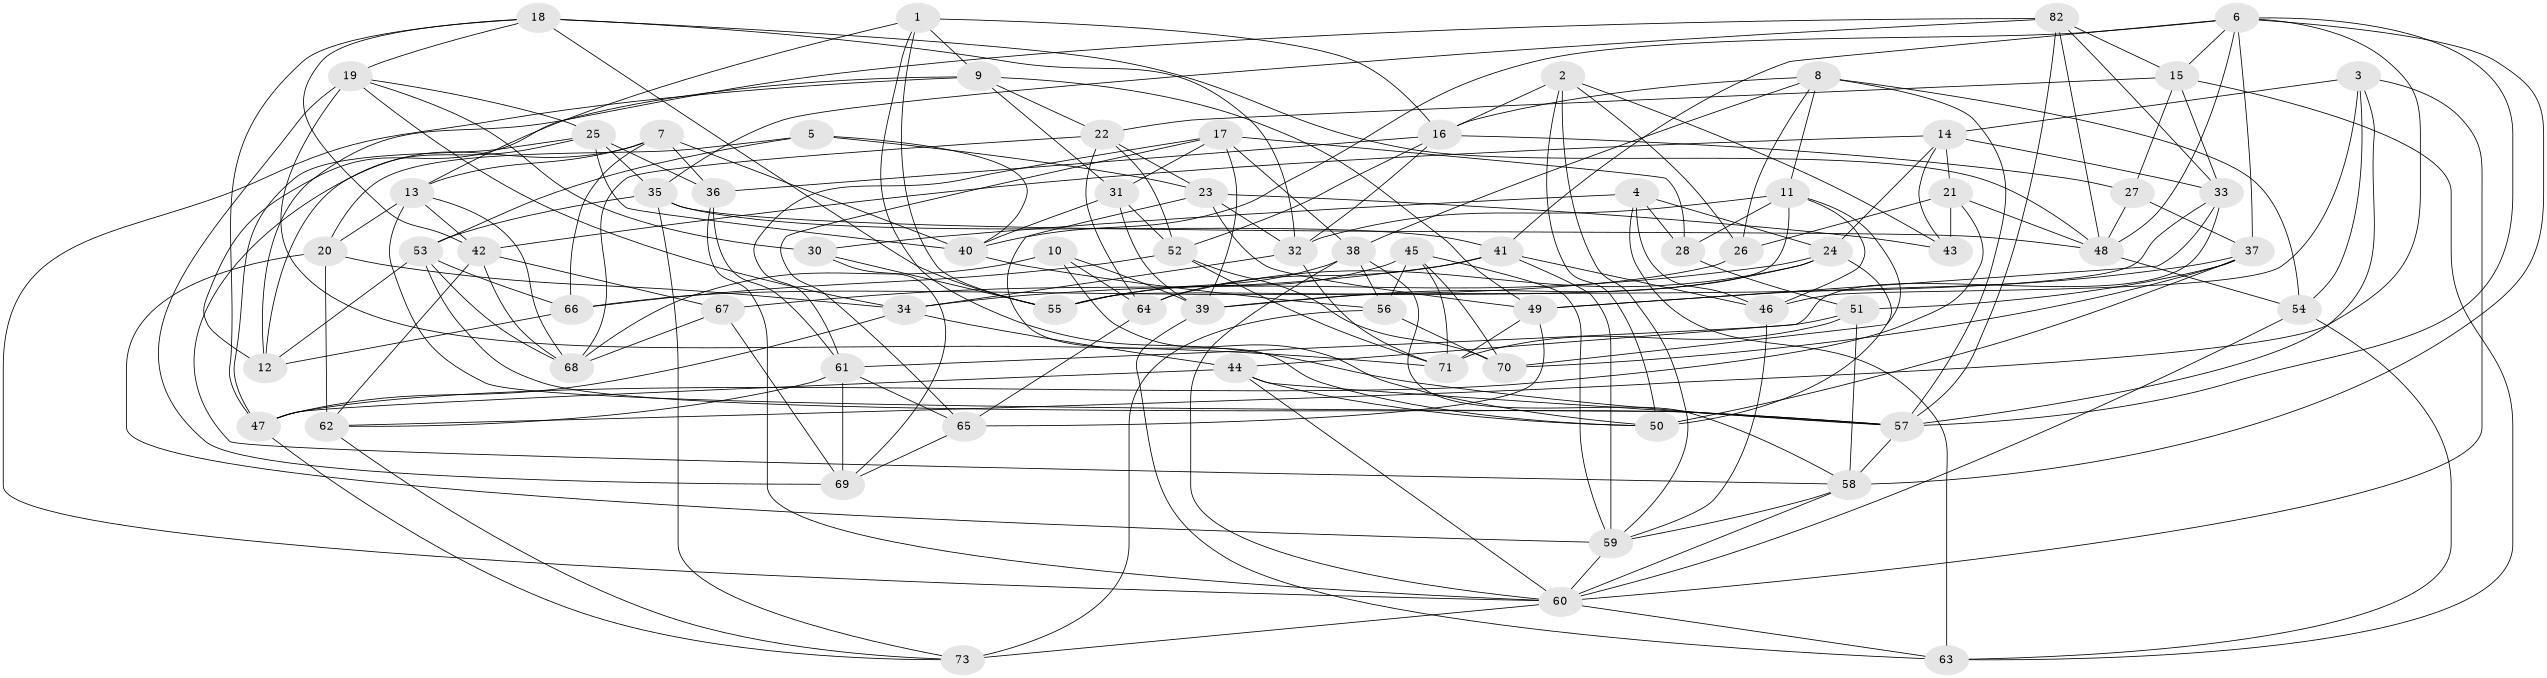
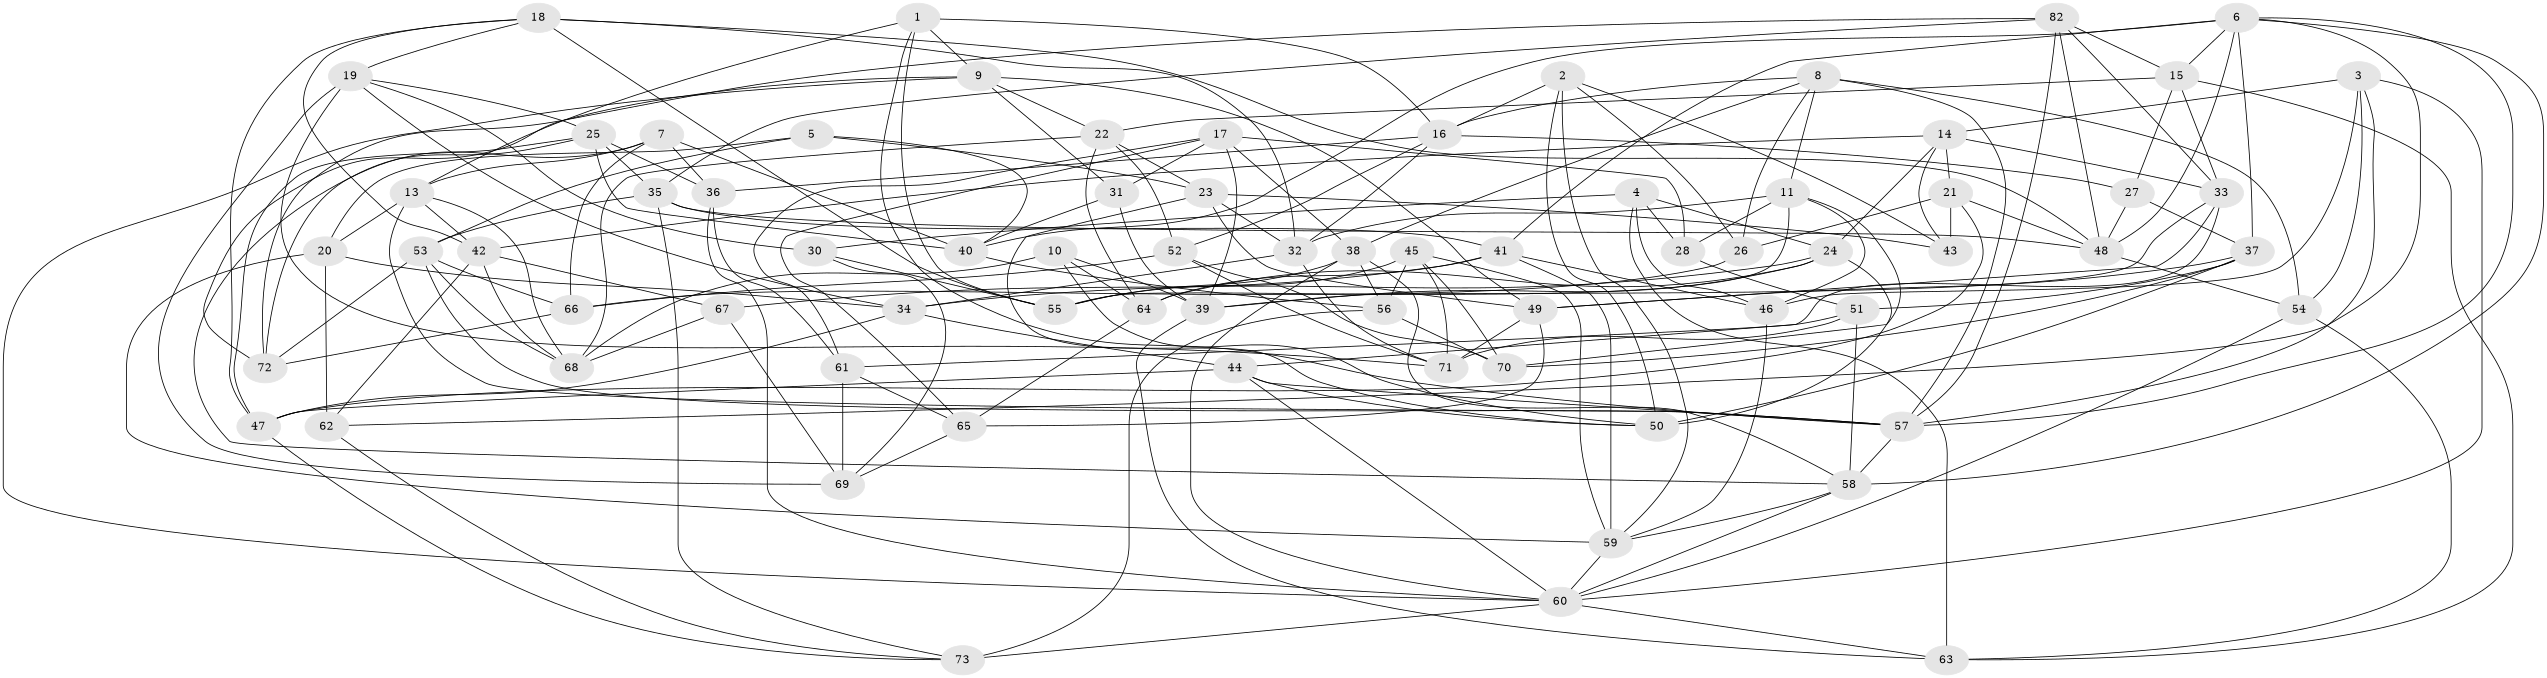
(1140, 216) -> none
(265, 368) -> (265, 368)
(625, 413) -> none
